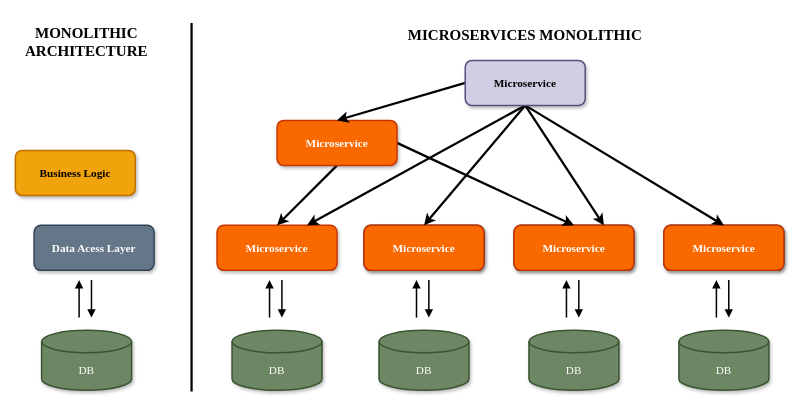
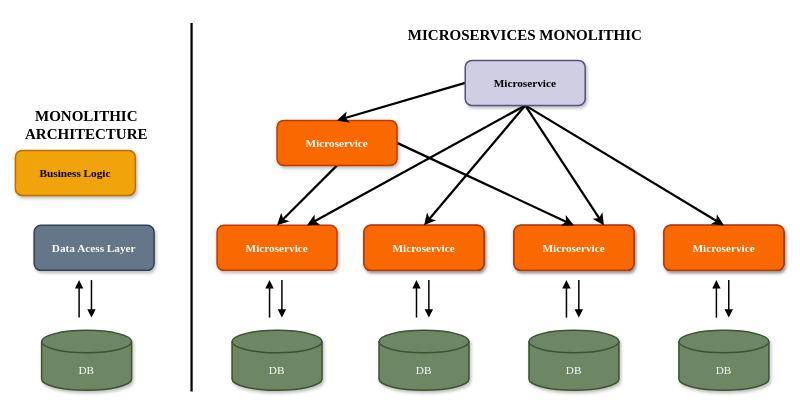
(87, 42) -> (87, 124)
